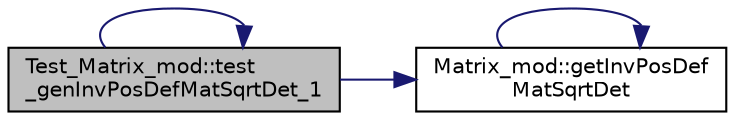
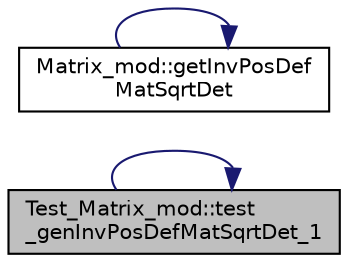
(367, 80) -> none
